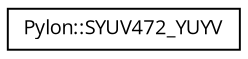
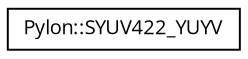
(124, 29) -> (124, 29)
